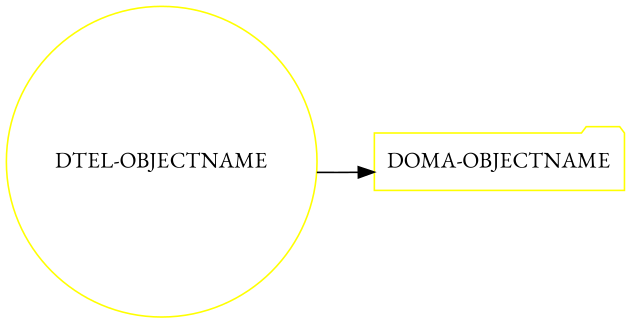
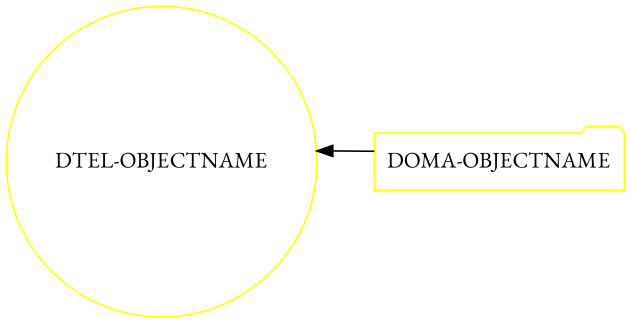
(338, 172) -> (354, 151)
